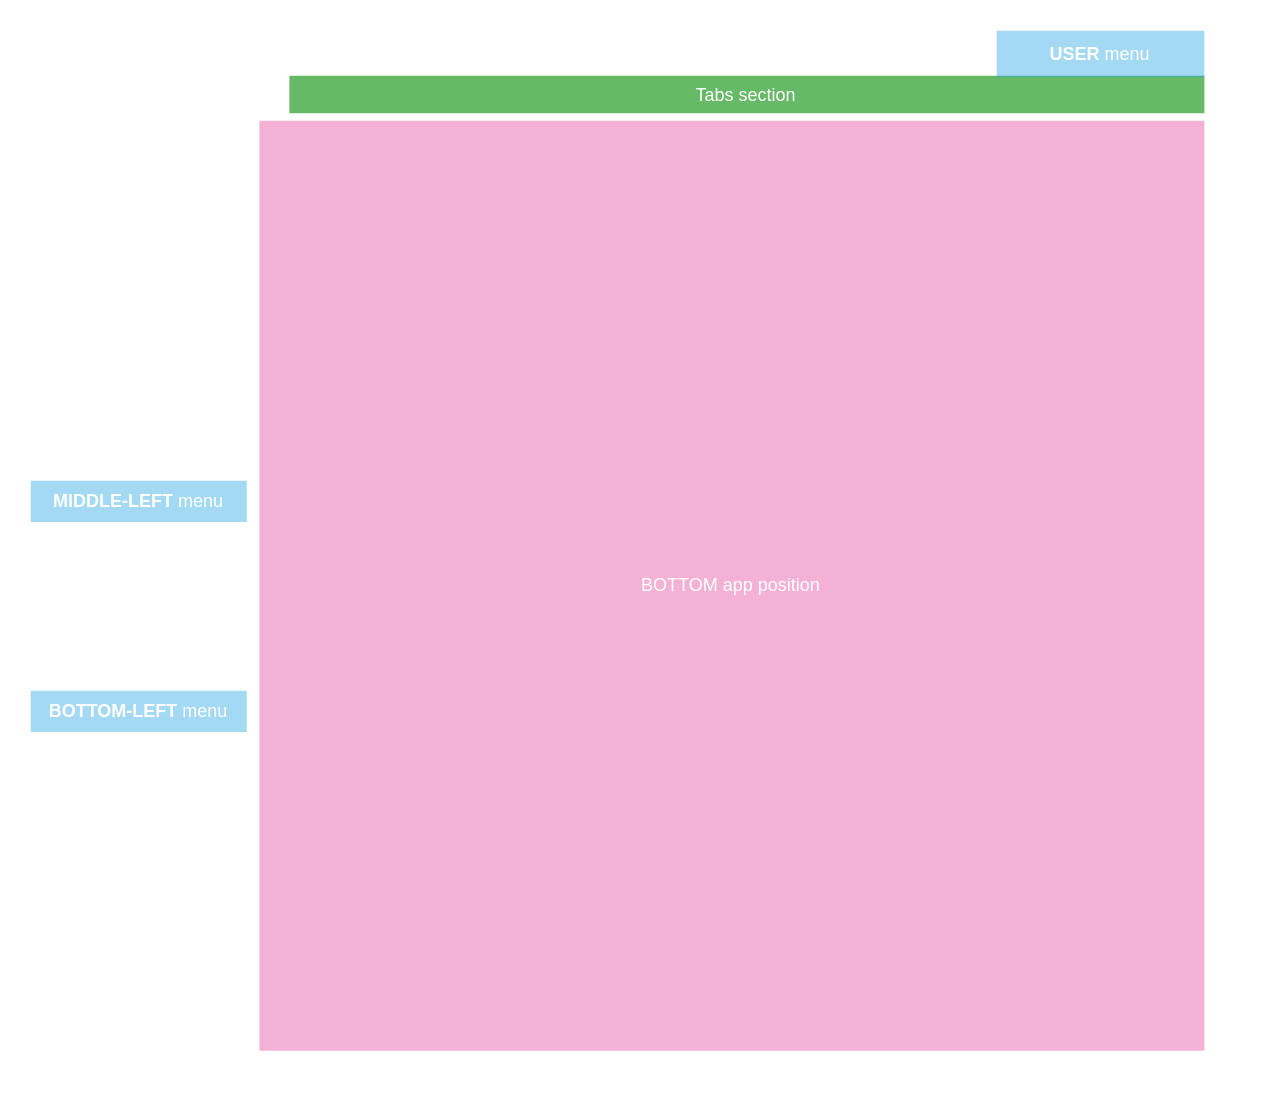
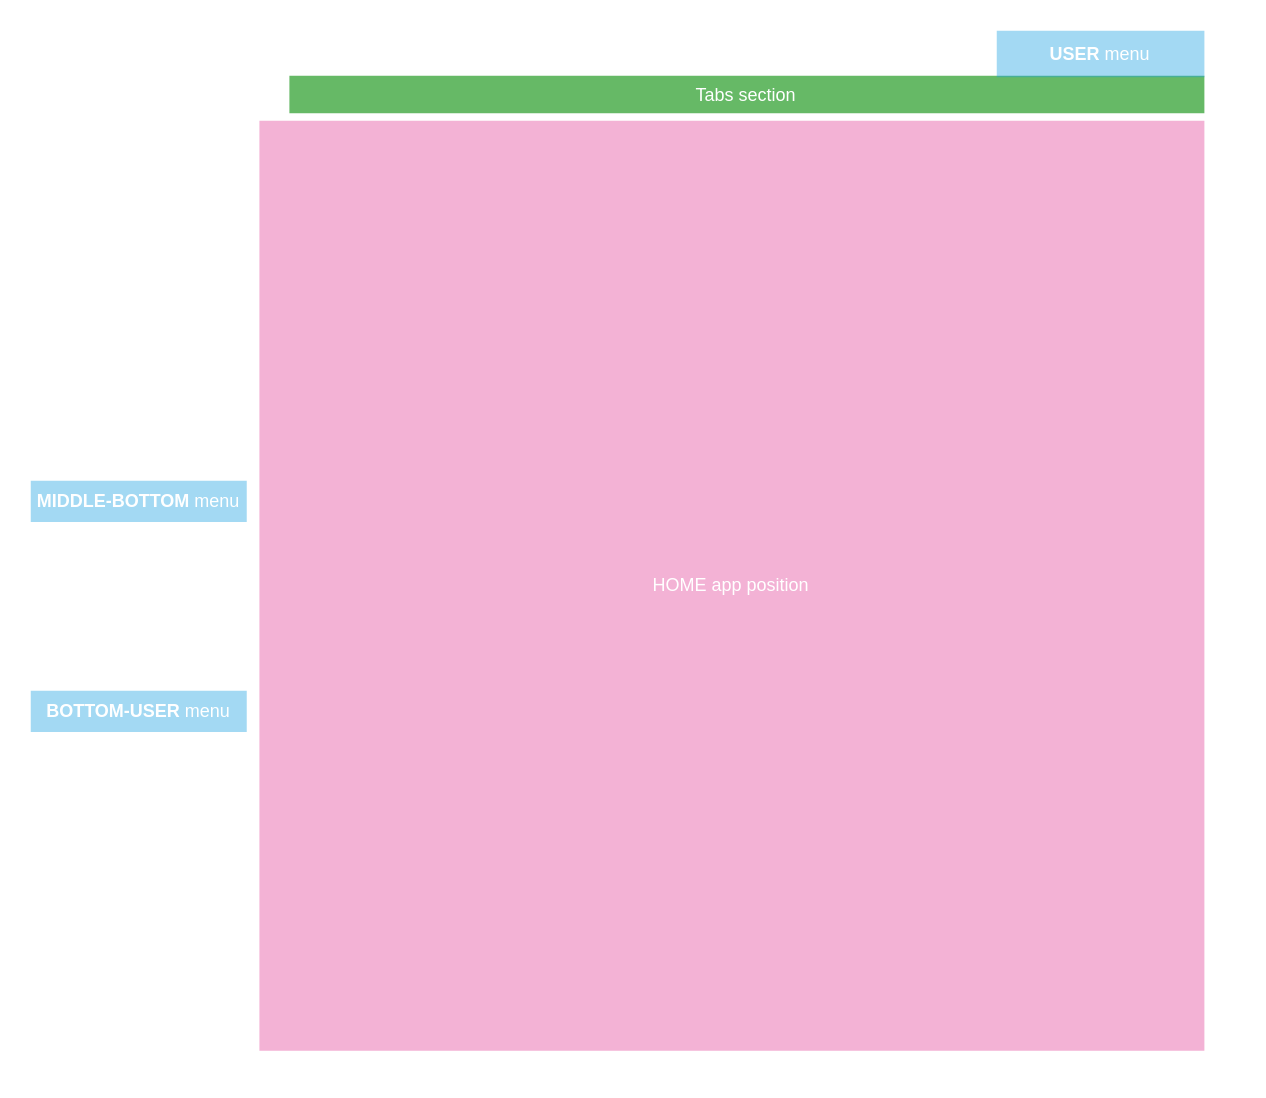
(139, 502) -> (139, 502)
(731, 586) -> (731, 586)
(139, 712) -> (139, 712)
